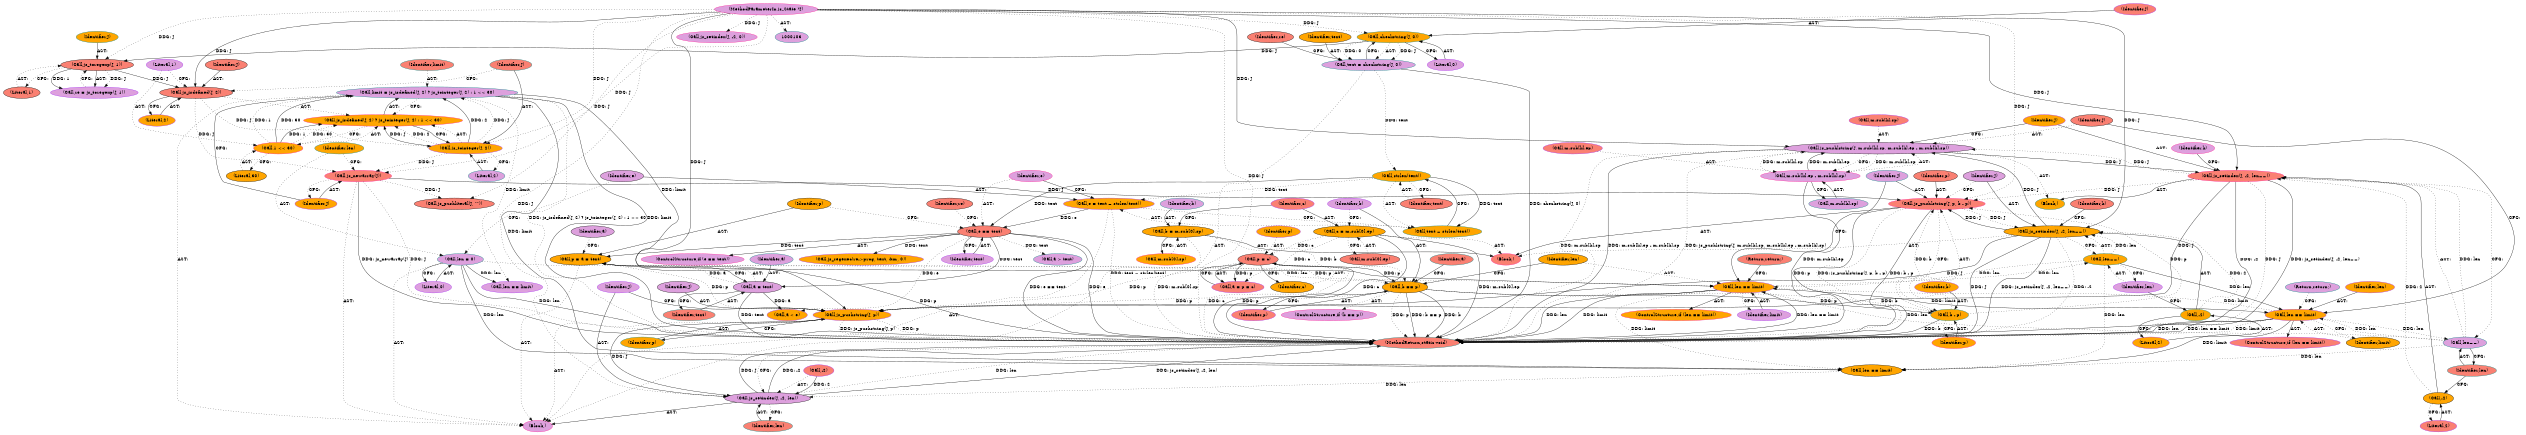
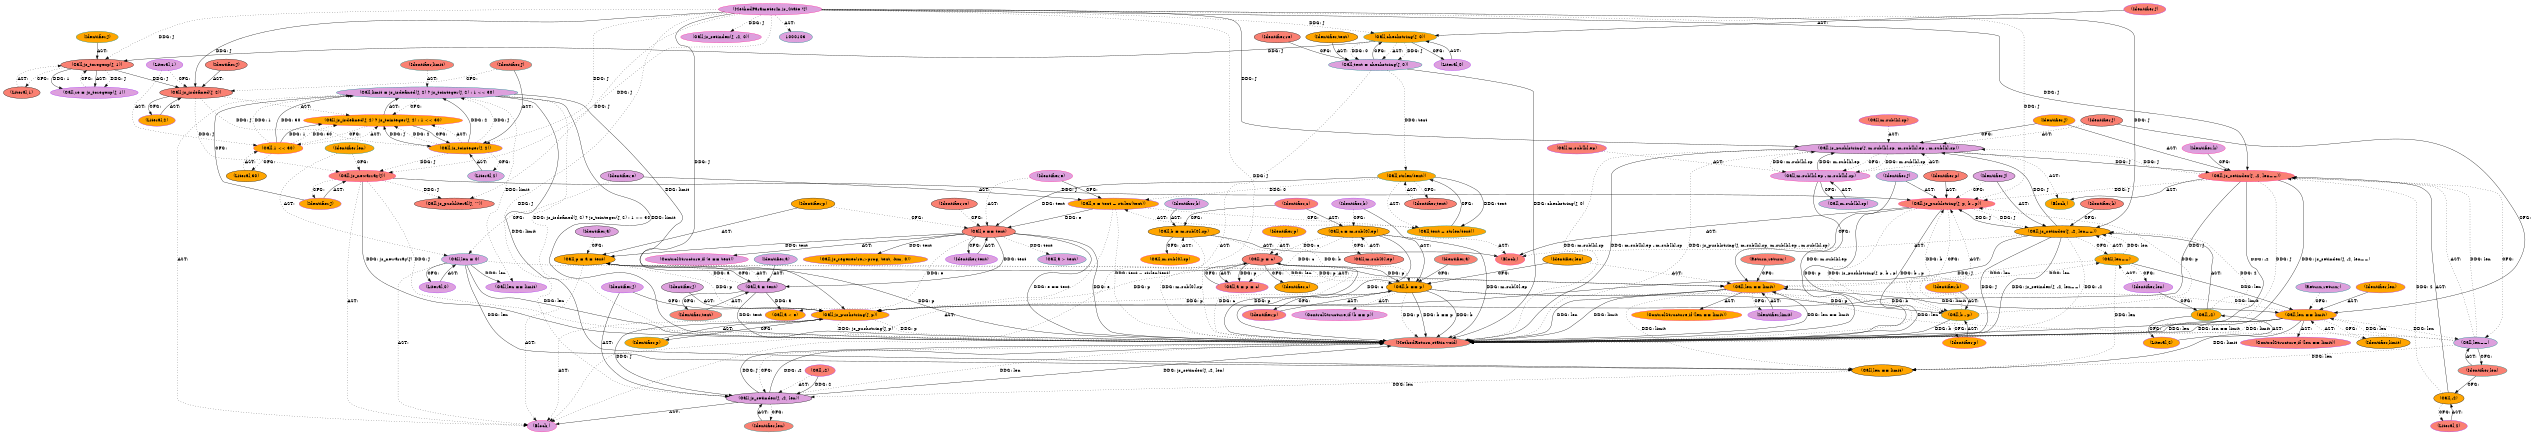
(1276, 190) -> (1278, 190)
